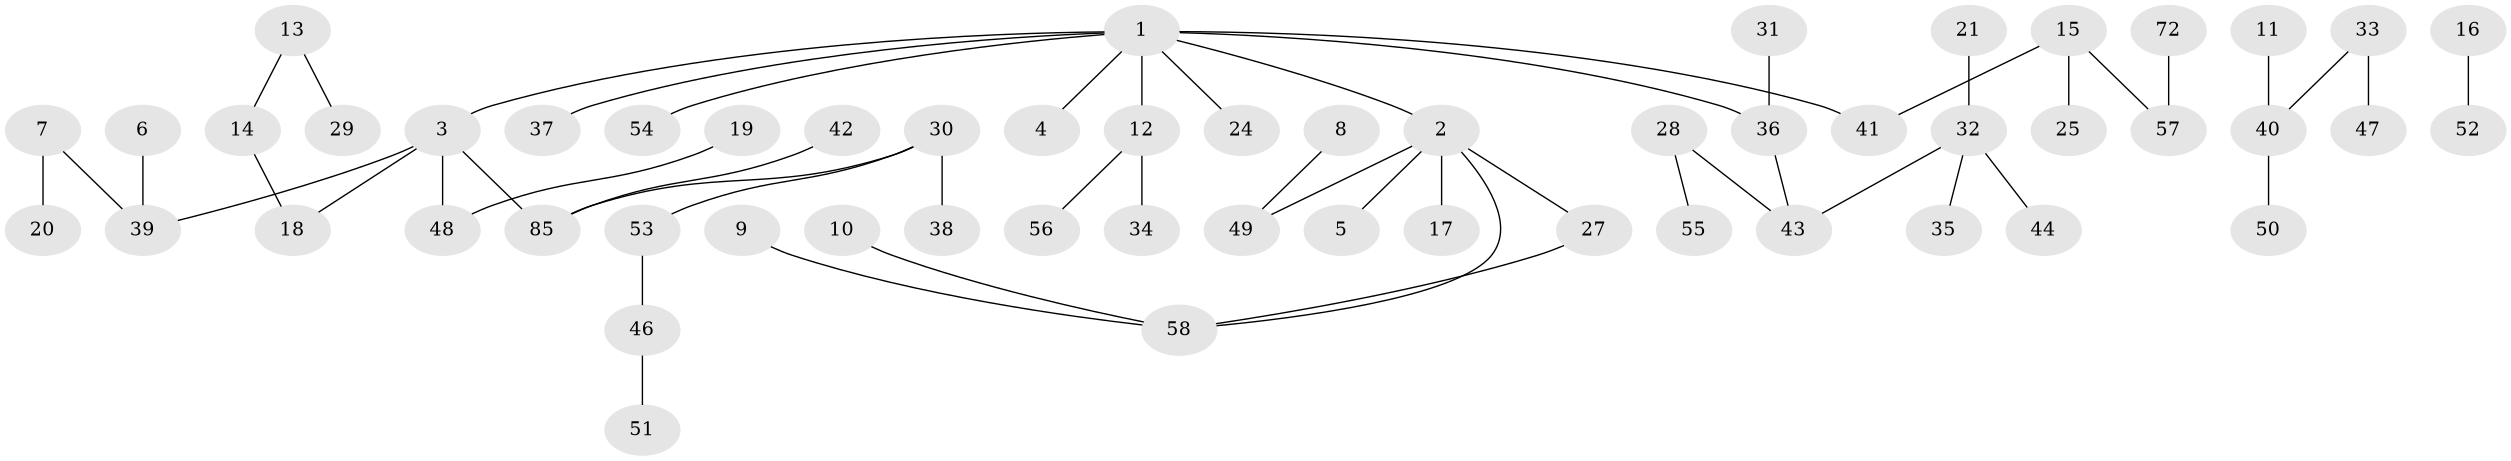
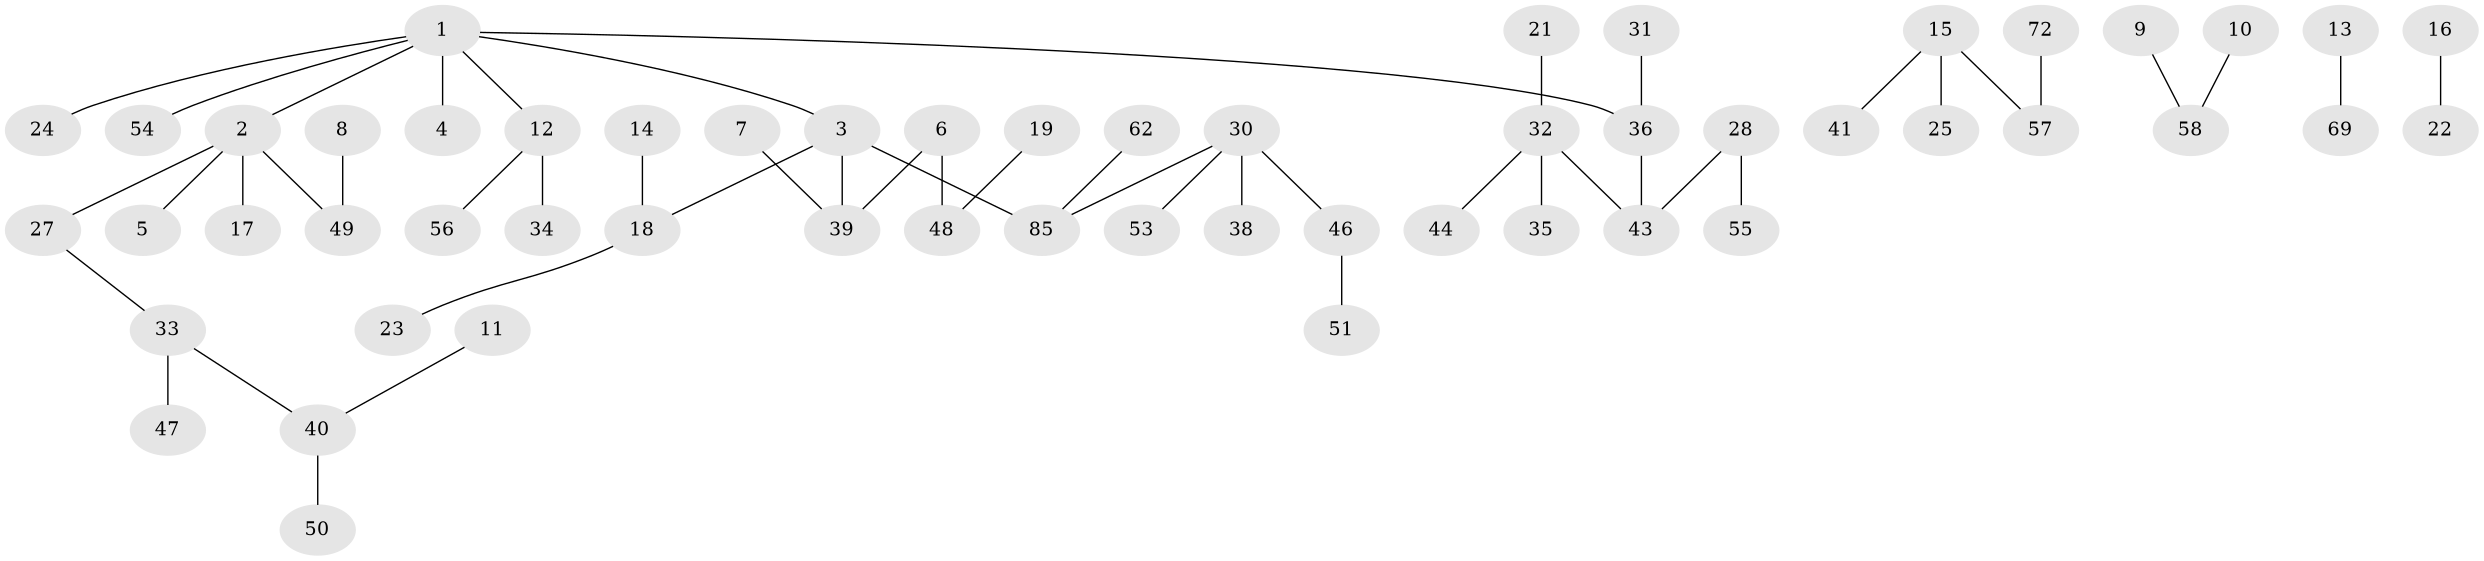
(1513, 50) -> none
(268, 81) -> none
(343, 130) -> (2341, 130)
(543, 130) -> none
(842, 130) -> (1142, 130)
(2468, 130) -> (2441, 130)
(443, 181) -> (942, 171)
(43, 230) -> none
(1488, 258) -> none
(642, 280) -> (1292, 180)
(1392, 292) -> (106, 280)
none -> (393, 330)
